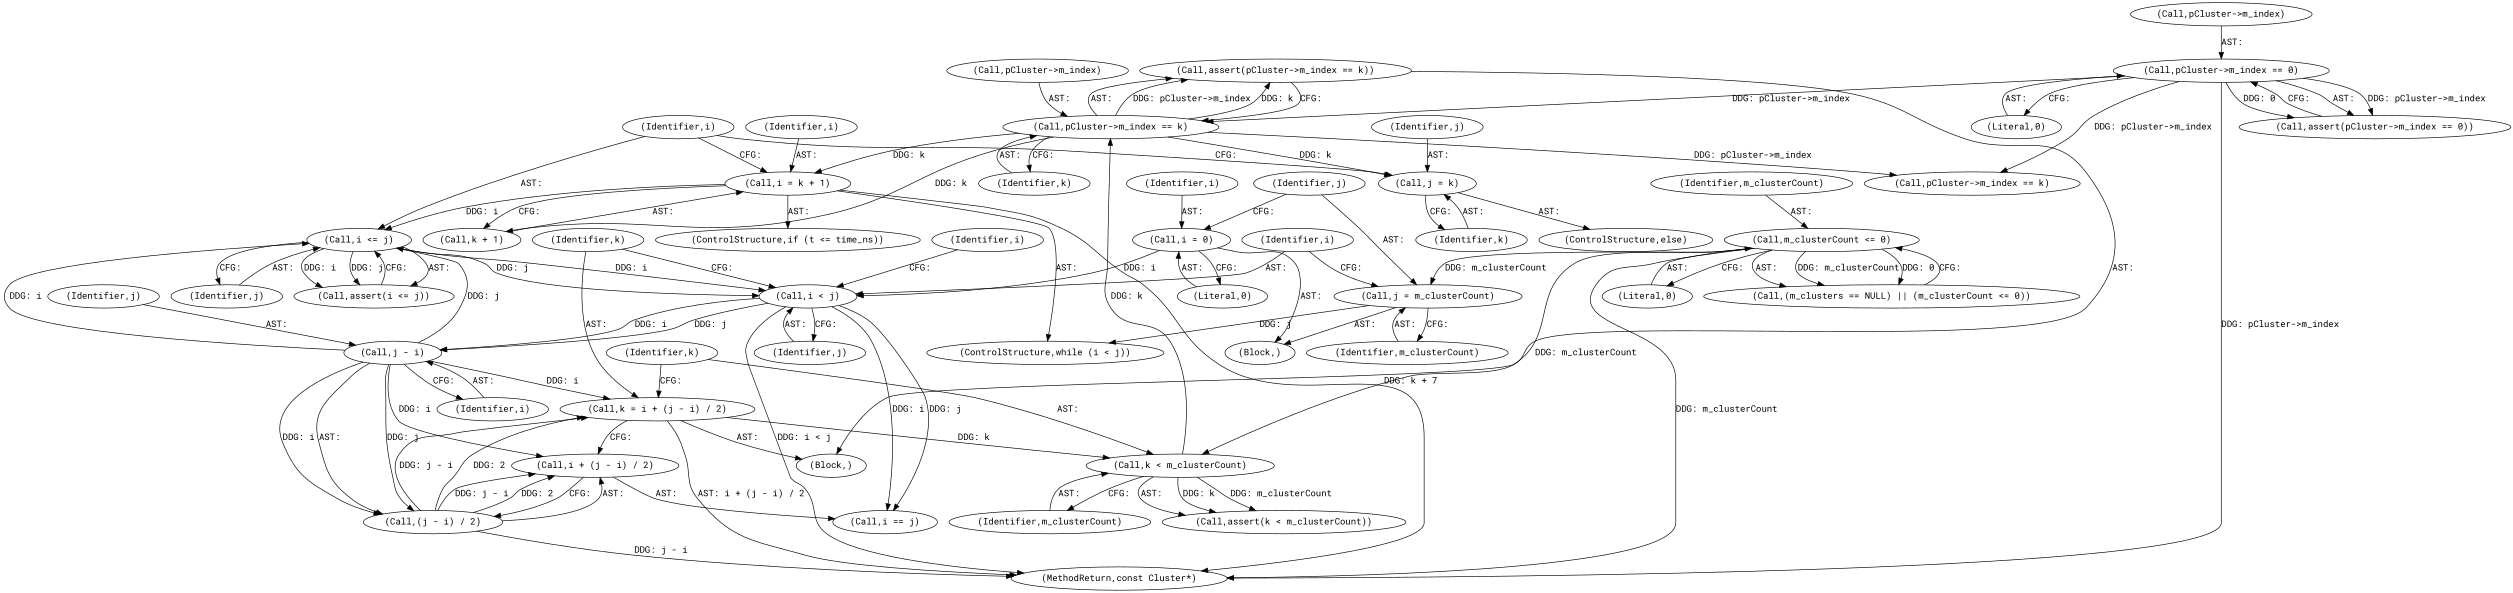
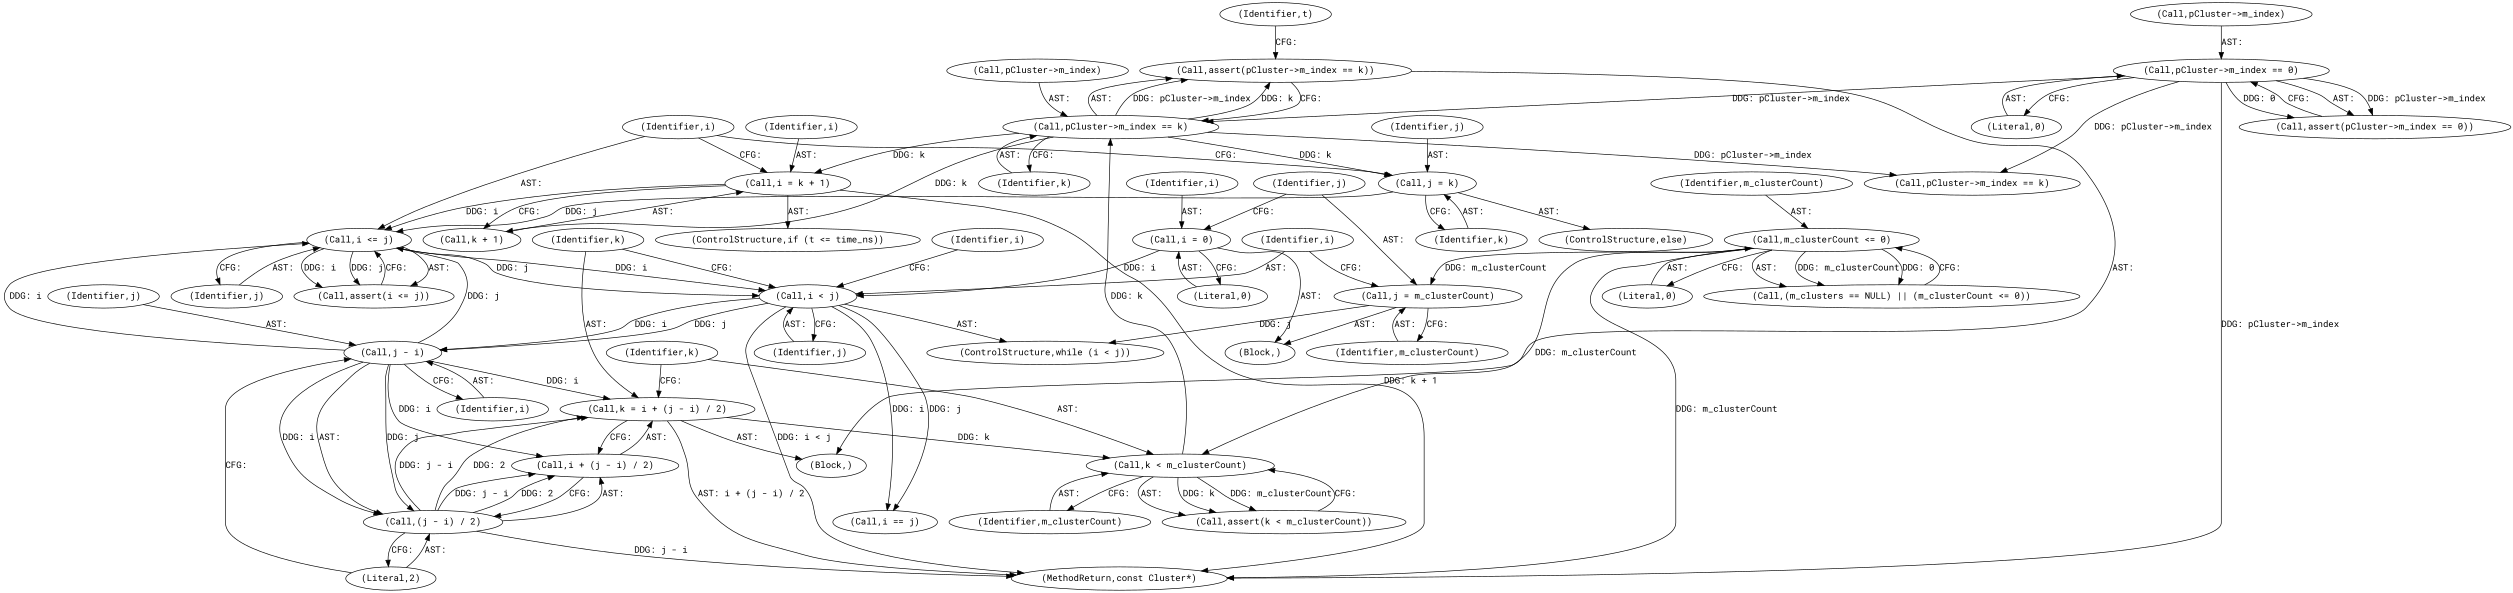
none -> (1276, 14)
none -> (946, 197)
(997, 215) -> (923, 321)
(1411, 381) -> (1411, 381)
none -> (1319, 481)
(718, 509) -> (637, 443)
none -> (391, 579)
